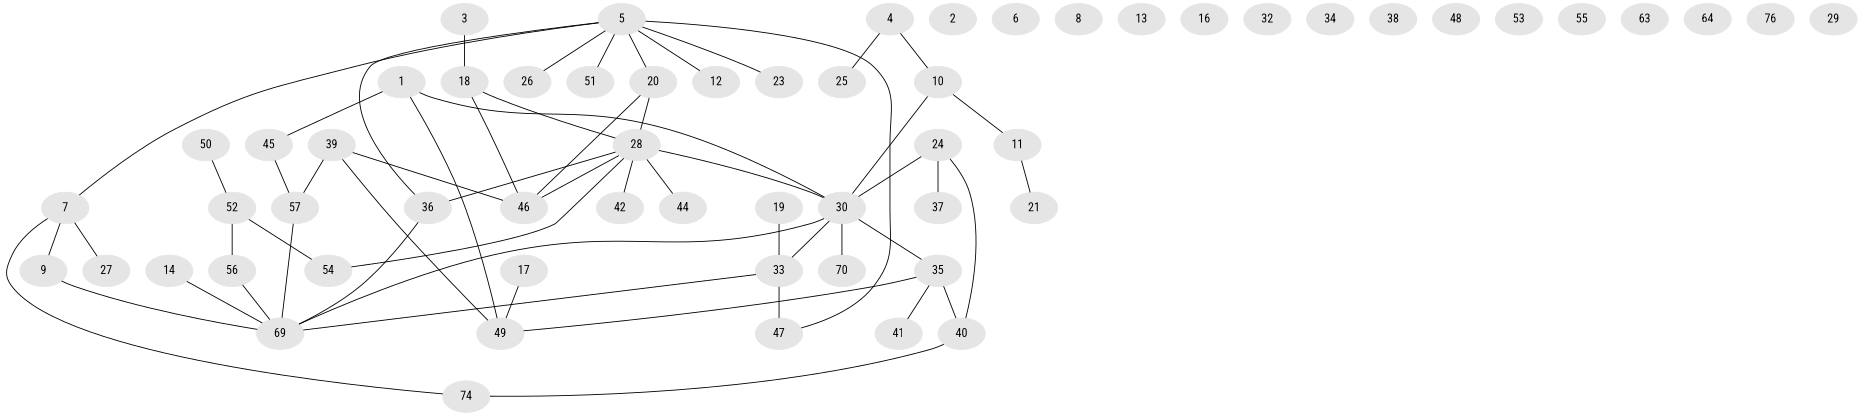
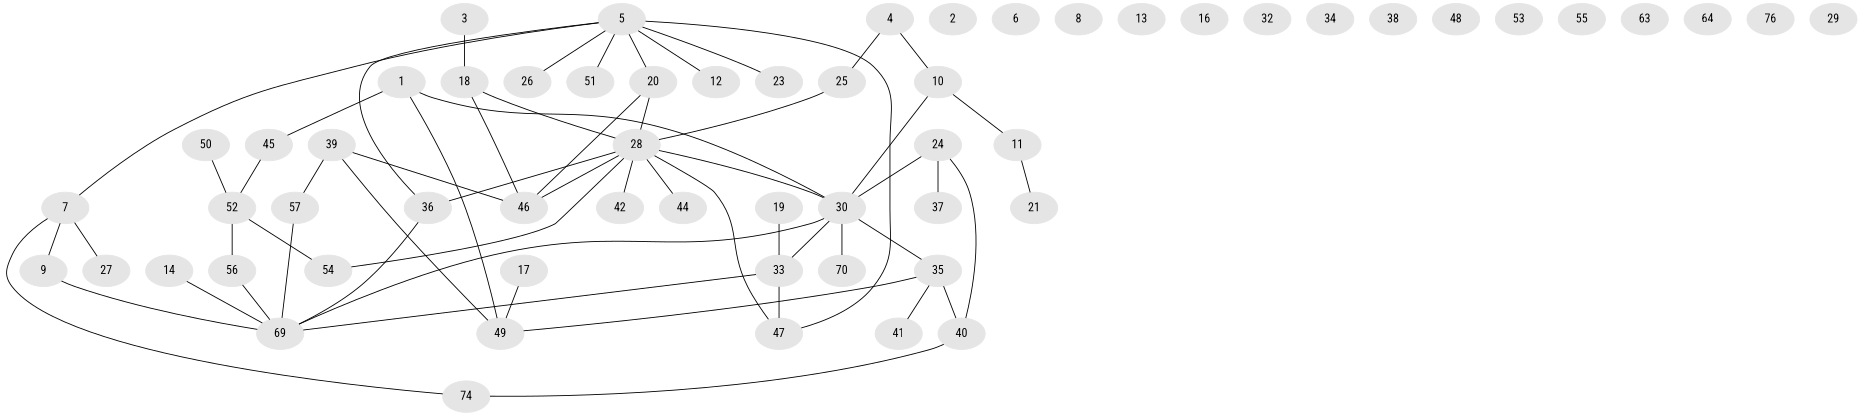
none -> (742, 119)
(282, 177) -> (251, 176)
none -> (731, 223)
